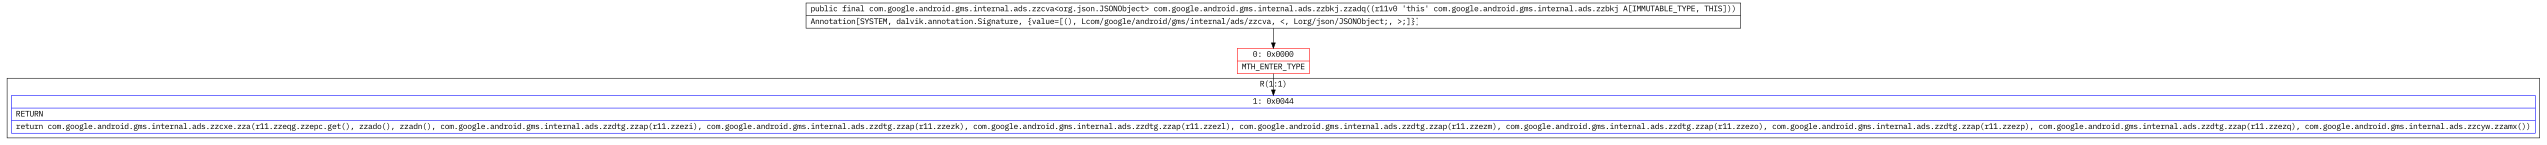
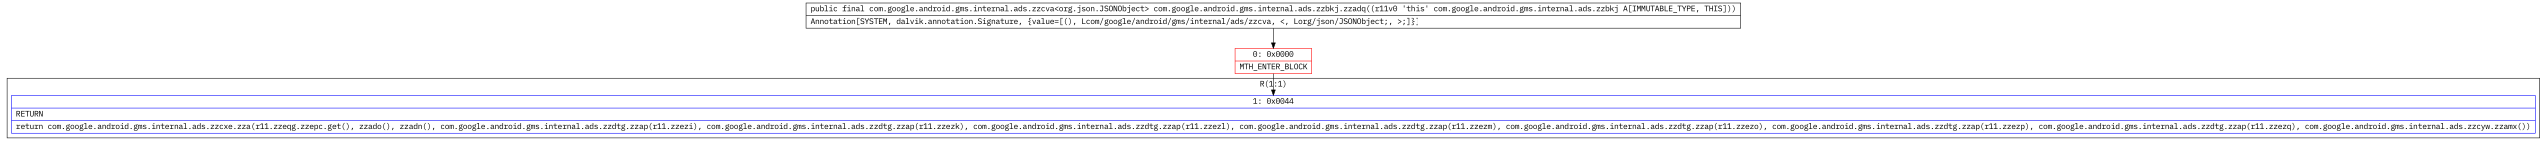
(1273, 67) -> (1273, 67)
